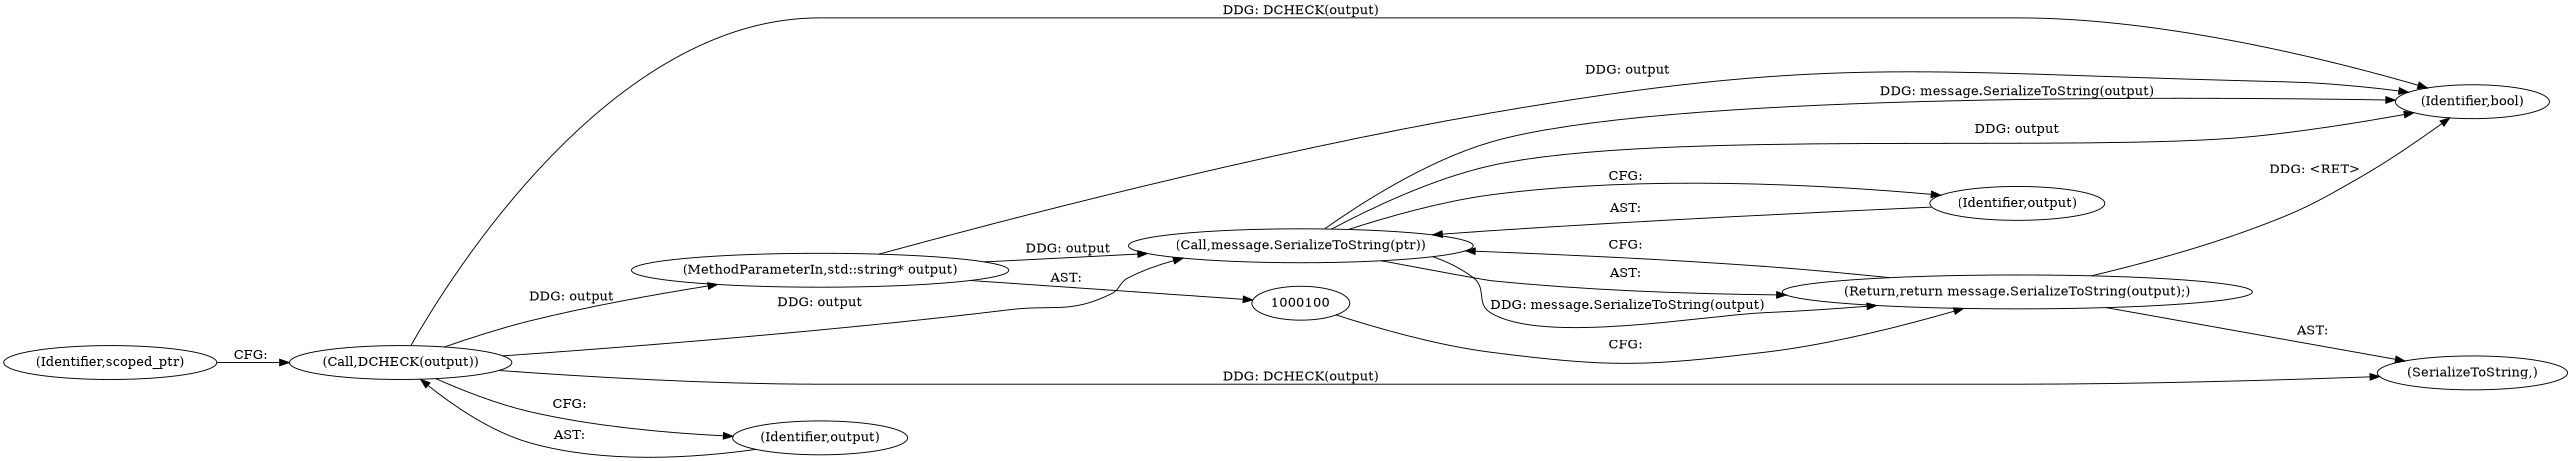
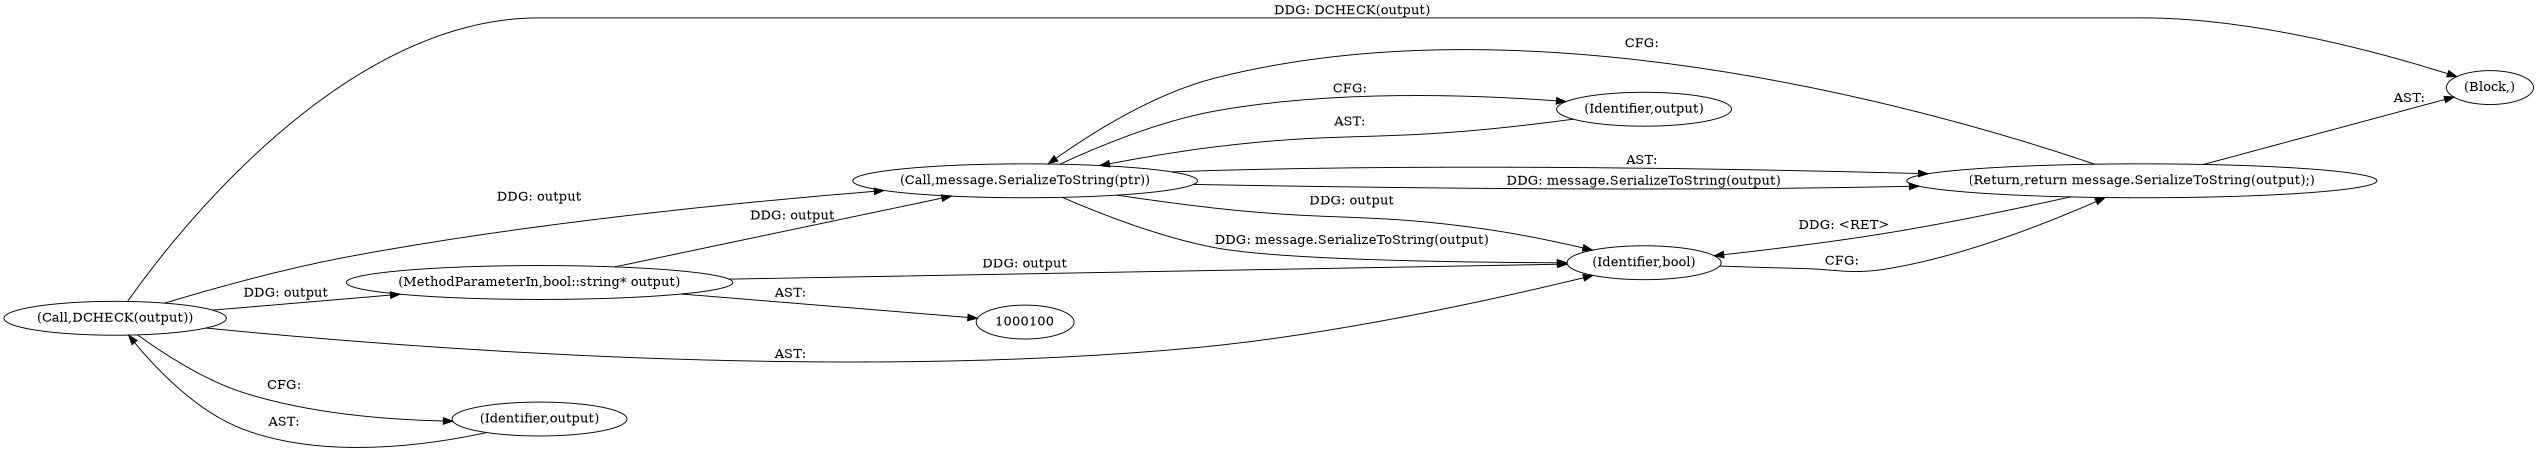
(1301, 11) -> (793, 355)
(820, 270) -> (540, 282)
(110, 363) -> none
(1645, 363) -> (1913, 264)
(2472, 373) -> (2490, 88)
